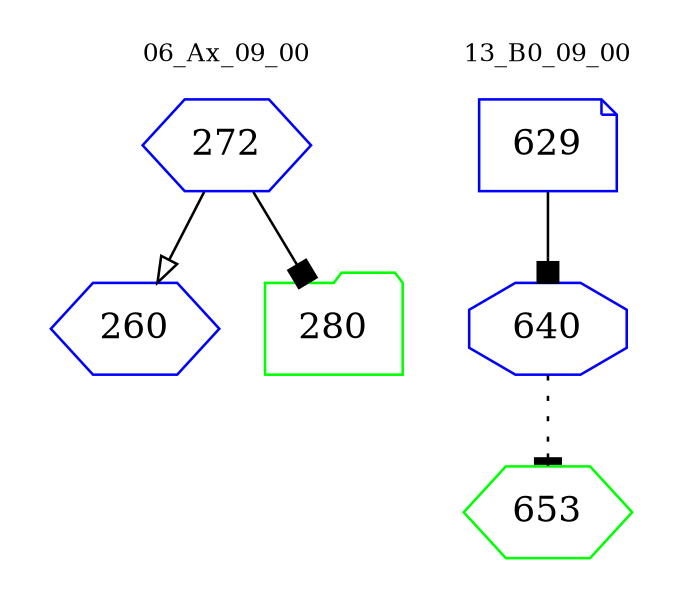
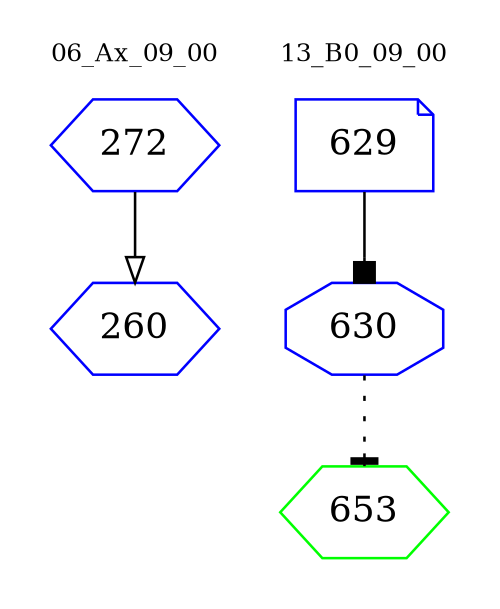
(334, 329) -> none
(548, 329) -> (364, 329)
